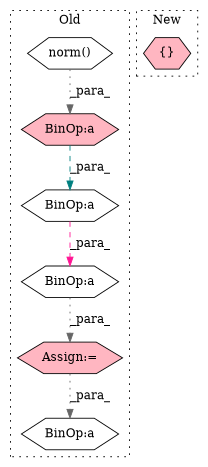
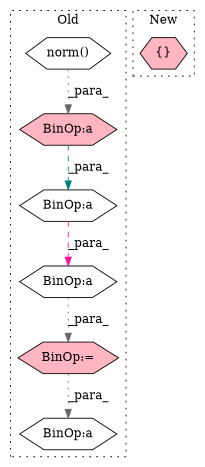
(70, 358) -> (68, 358)
